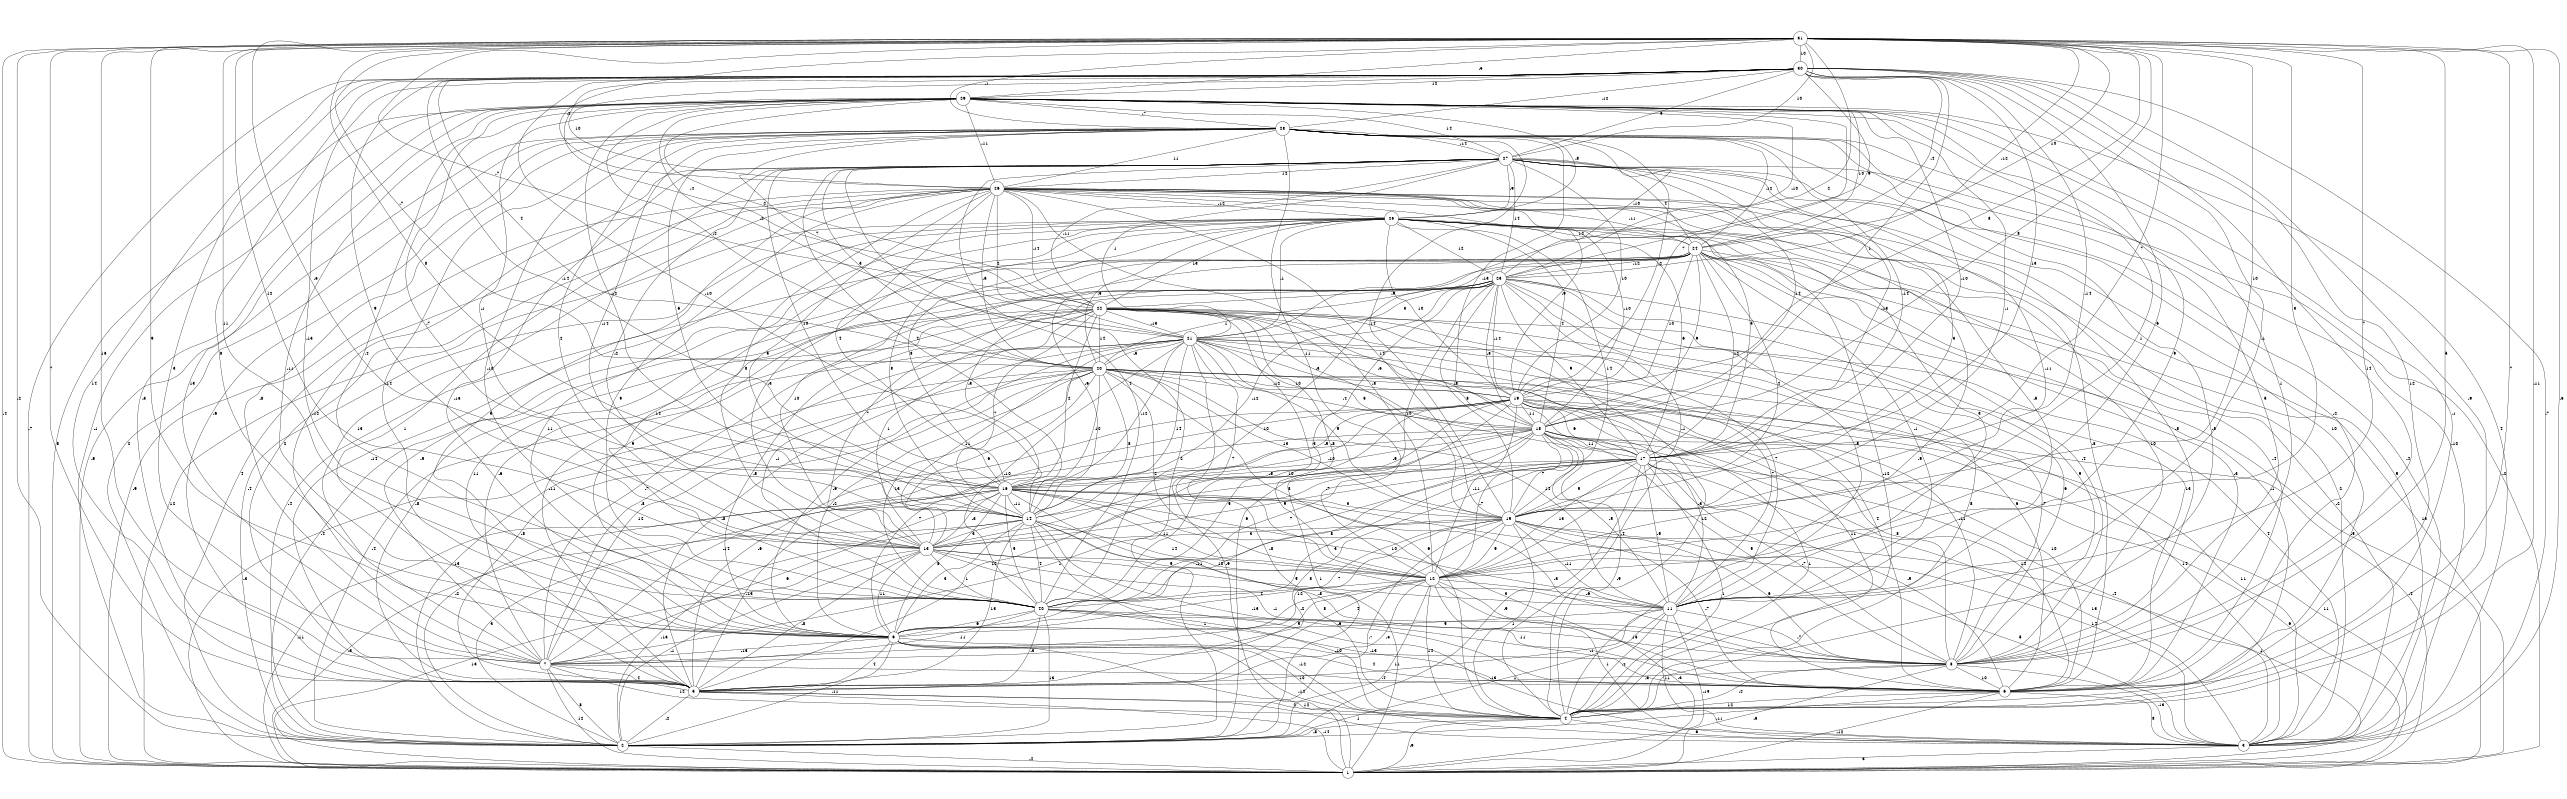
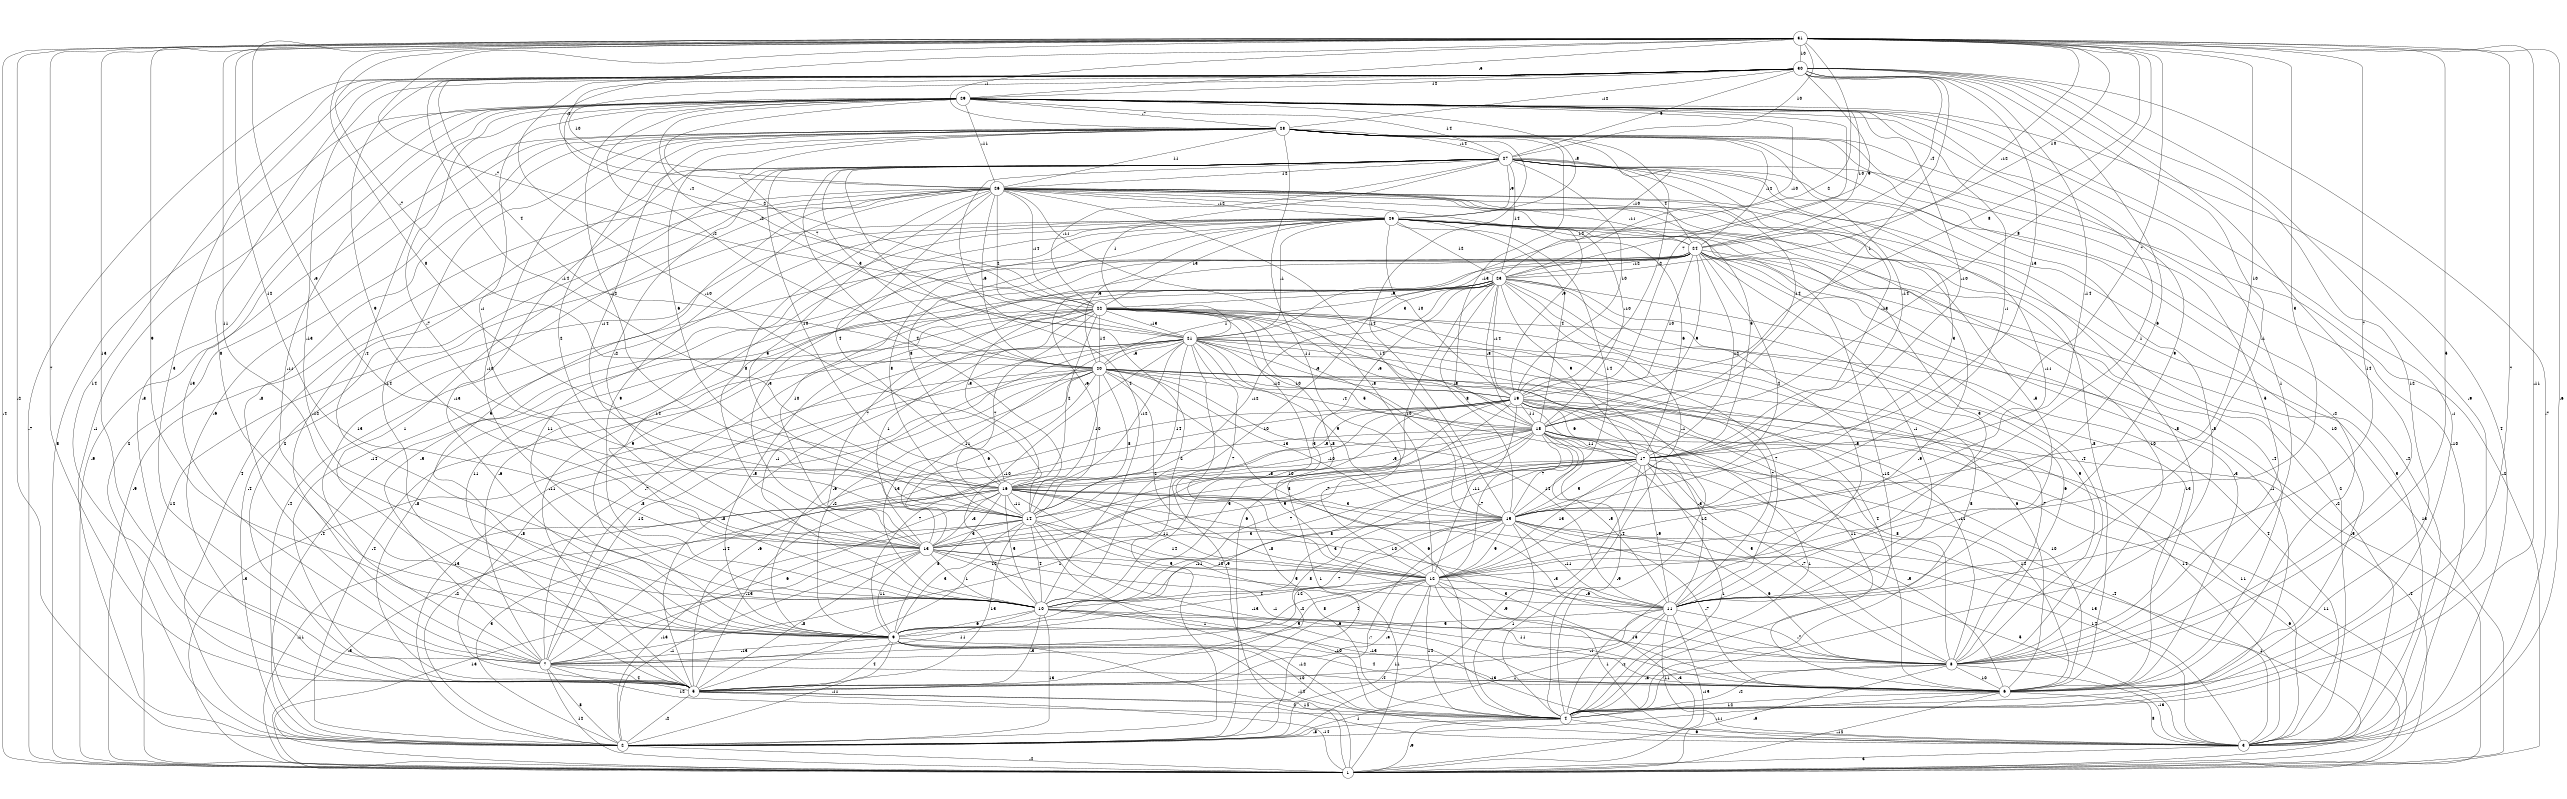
(1041, 609) -> (1041, 609)
(1506, 621) -> none
